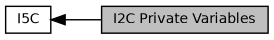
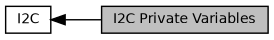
(28, 20) -> (28, 20)
